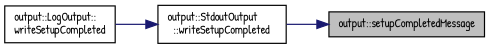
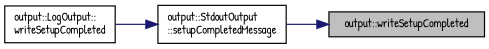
(222, 24) -> (222, 24)
(407, 24) -> (407, 24)
